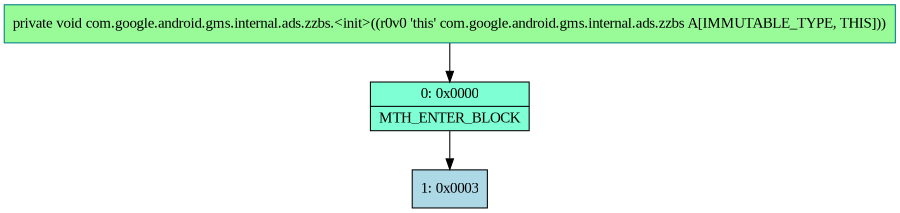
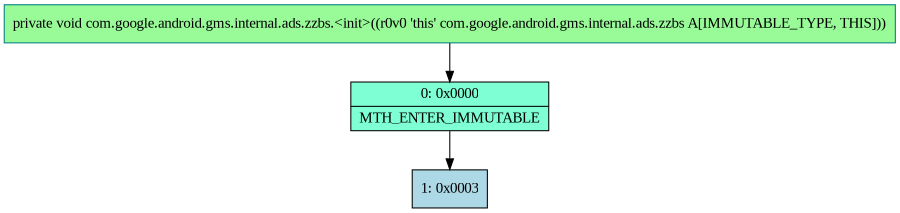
(450, 118) -> (450, 118)
